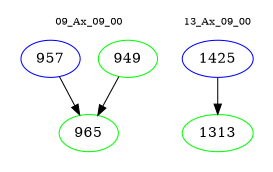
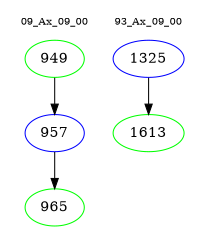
(218, 22) -> (149, 22)
(218, 59) -> (149, 59)
(111, 91) -> (55, 91)
(218, 133) -> (149, 133)
